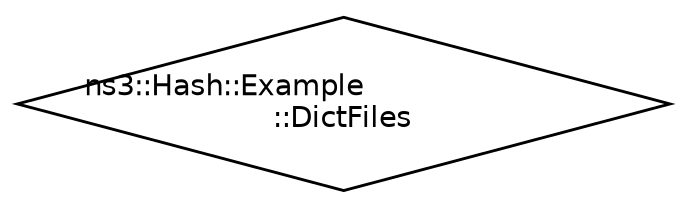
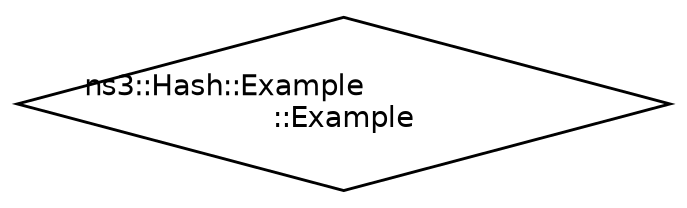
(344, 104) -> (344, 104)
